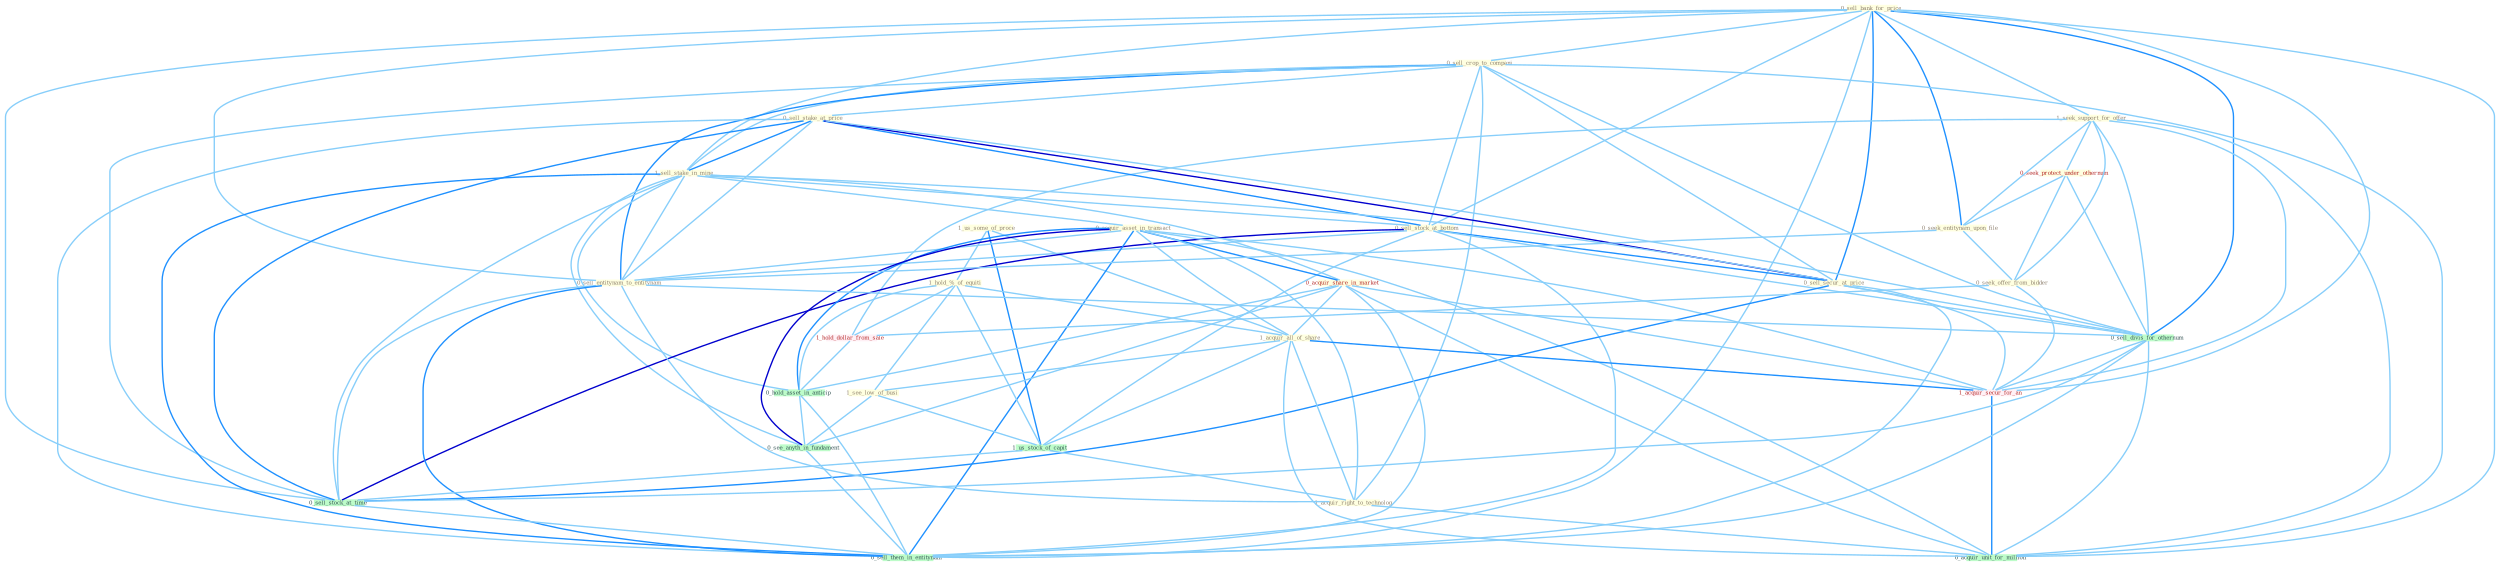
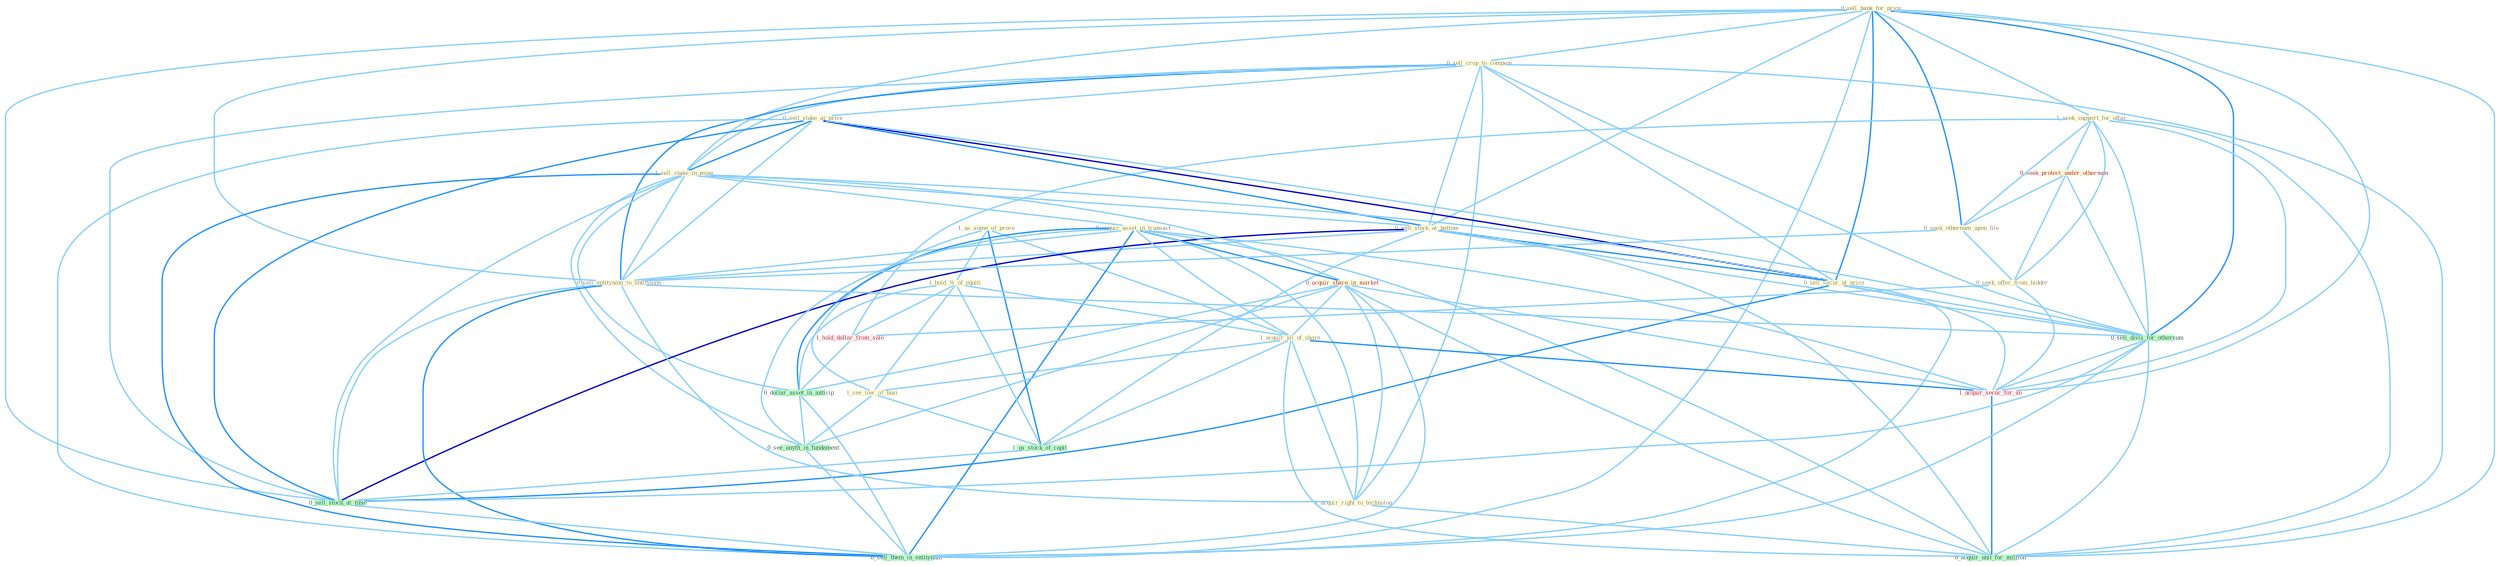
(1962, 228) -> (1962, 228)
none -> (852, 292)
(793, 325) -> (793, 325)
(799, 393) -> (799, 393)
(1153, 468) -> (1382, 379)
(1562, 483) -> (1686, 285)
